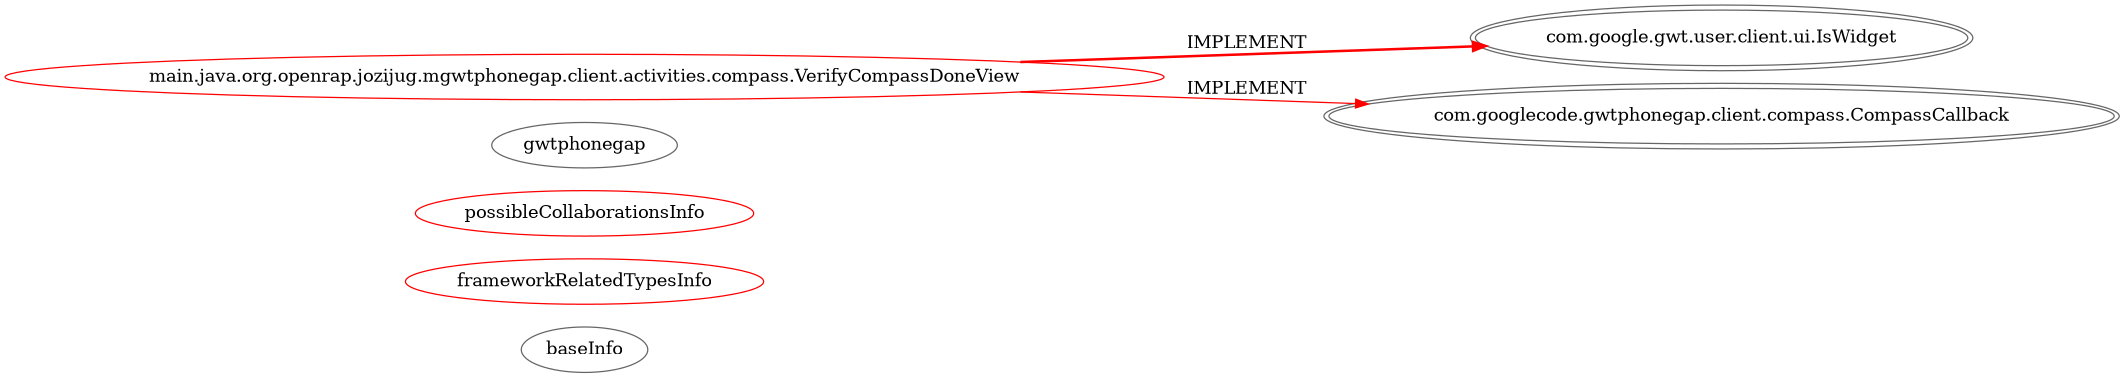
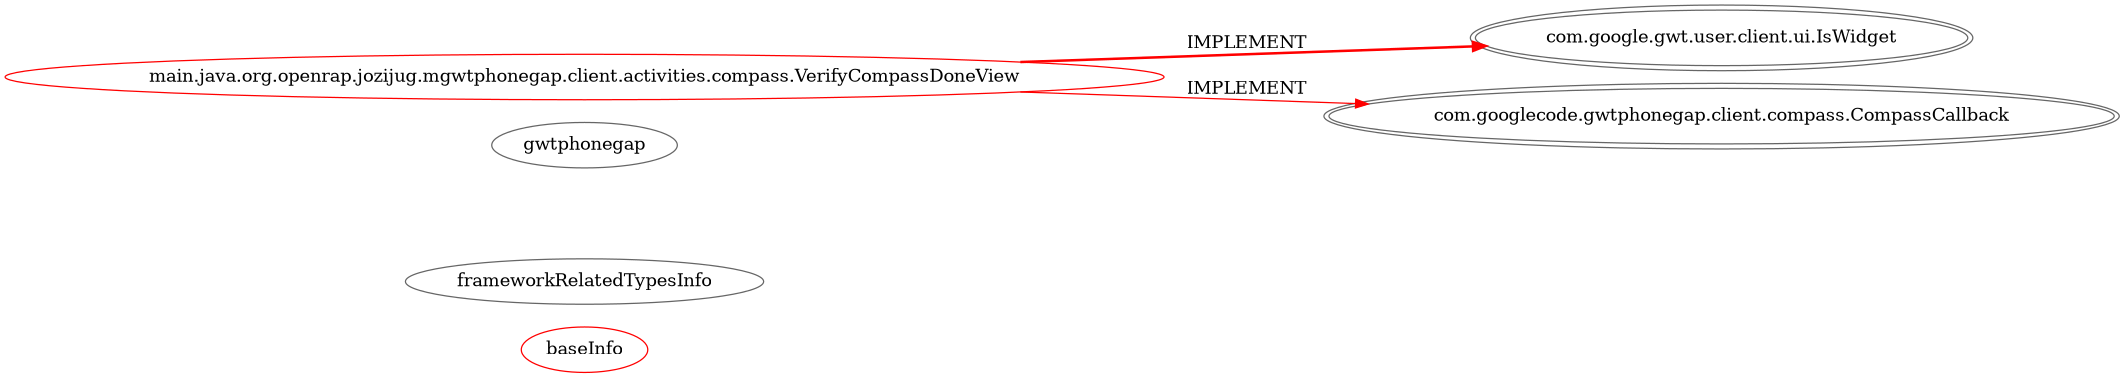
(585, 213) -> none
(585, 282) -> (585, 282)
(585, 350) -> (585, 350)
